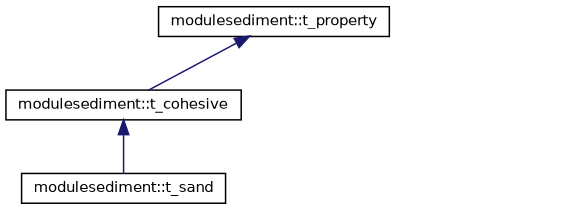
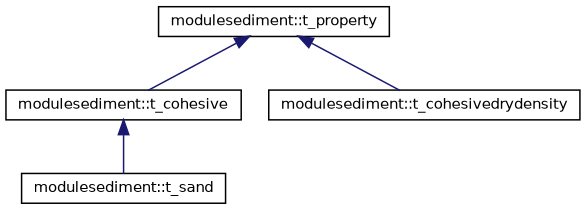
none -> (424, 105)
